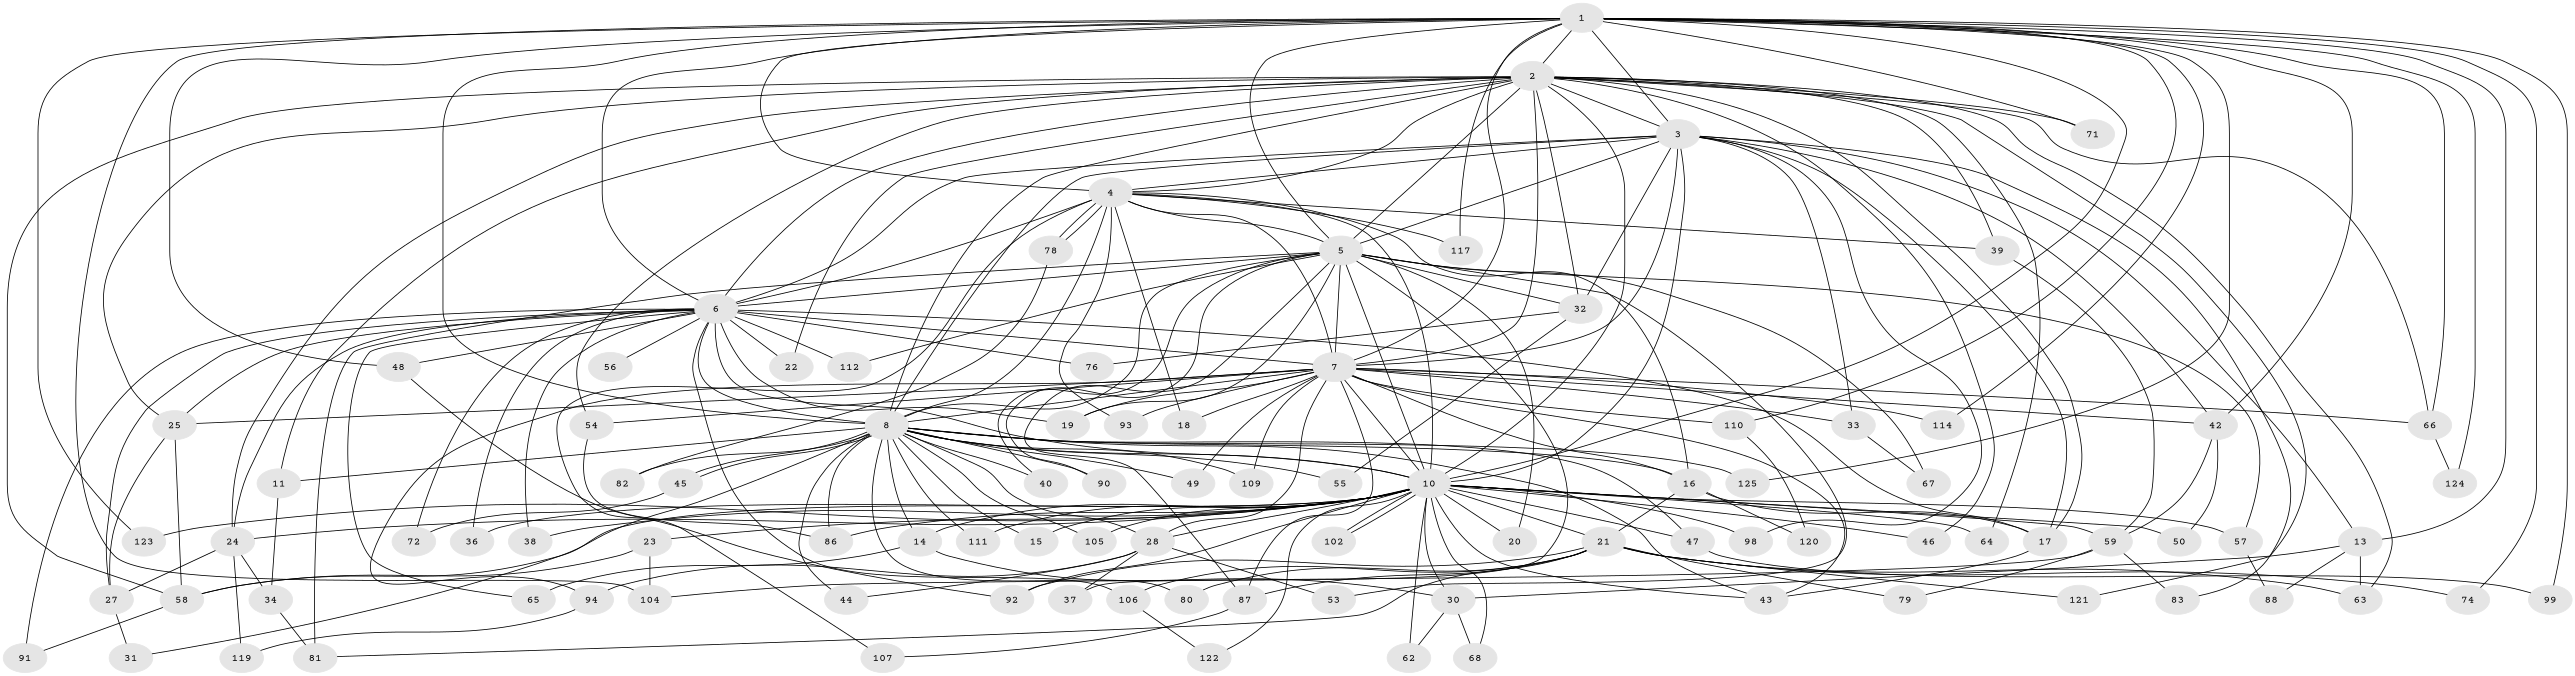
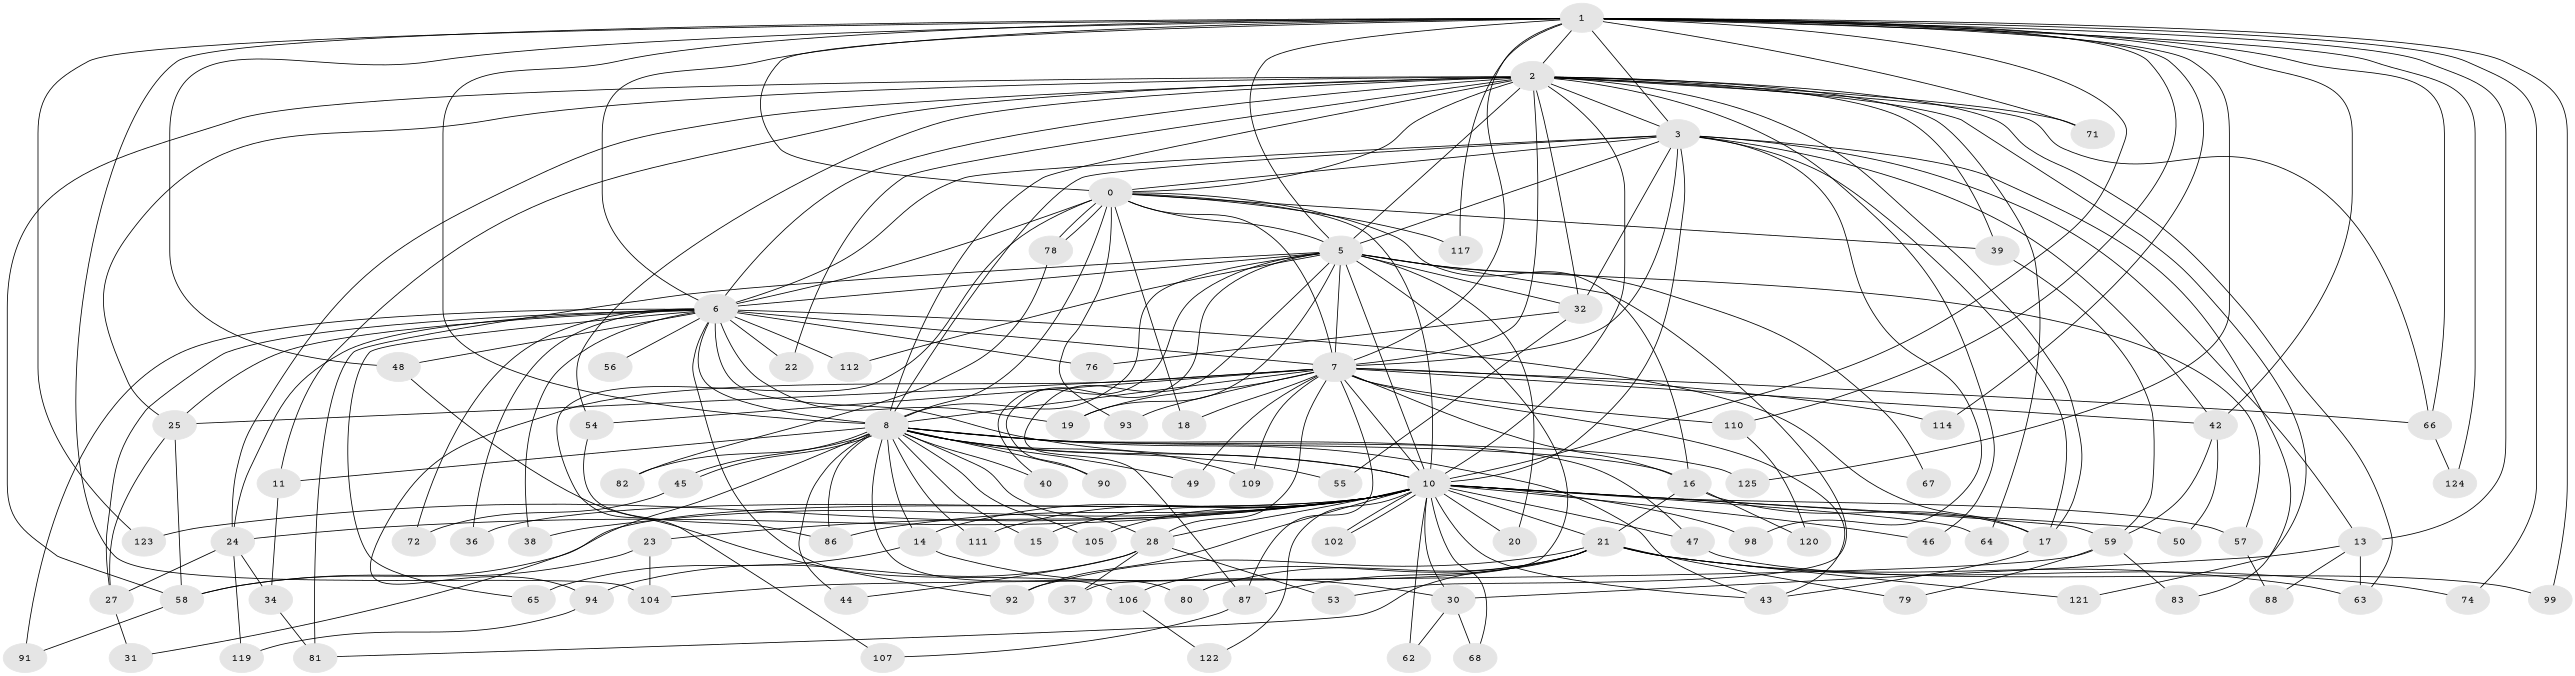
(1111, 192) -> (1111, 192)
(1854, 425) -> none
